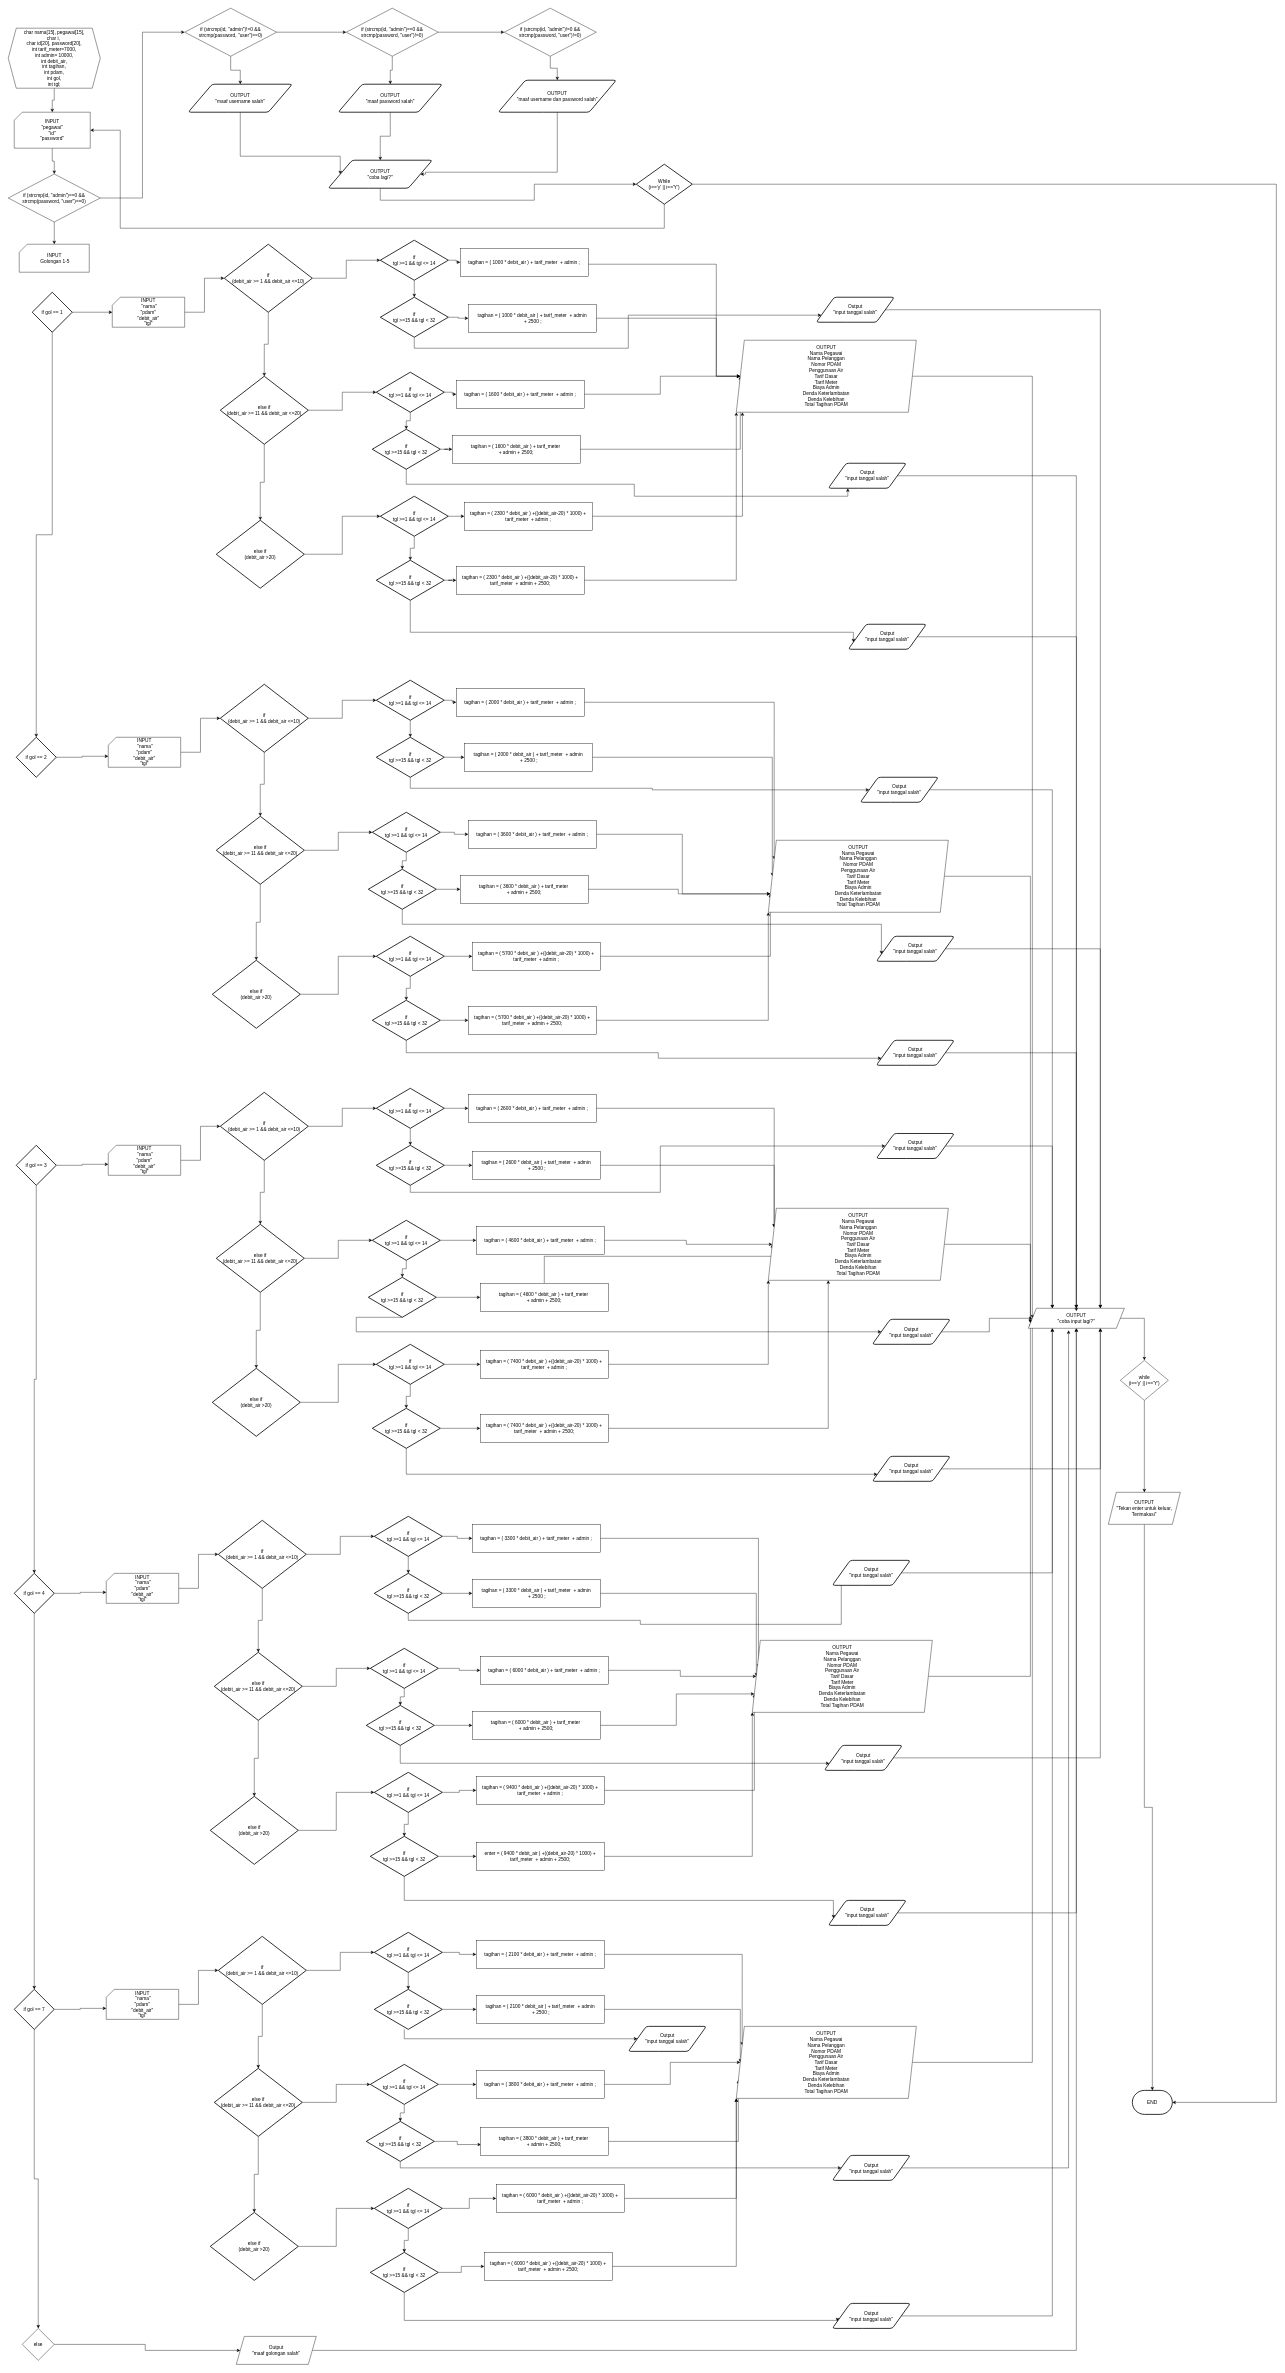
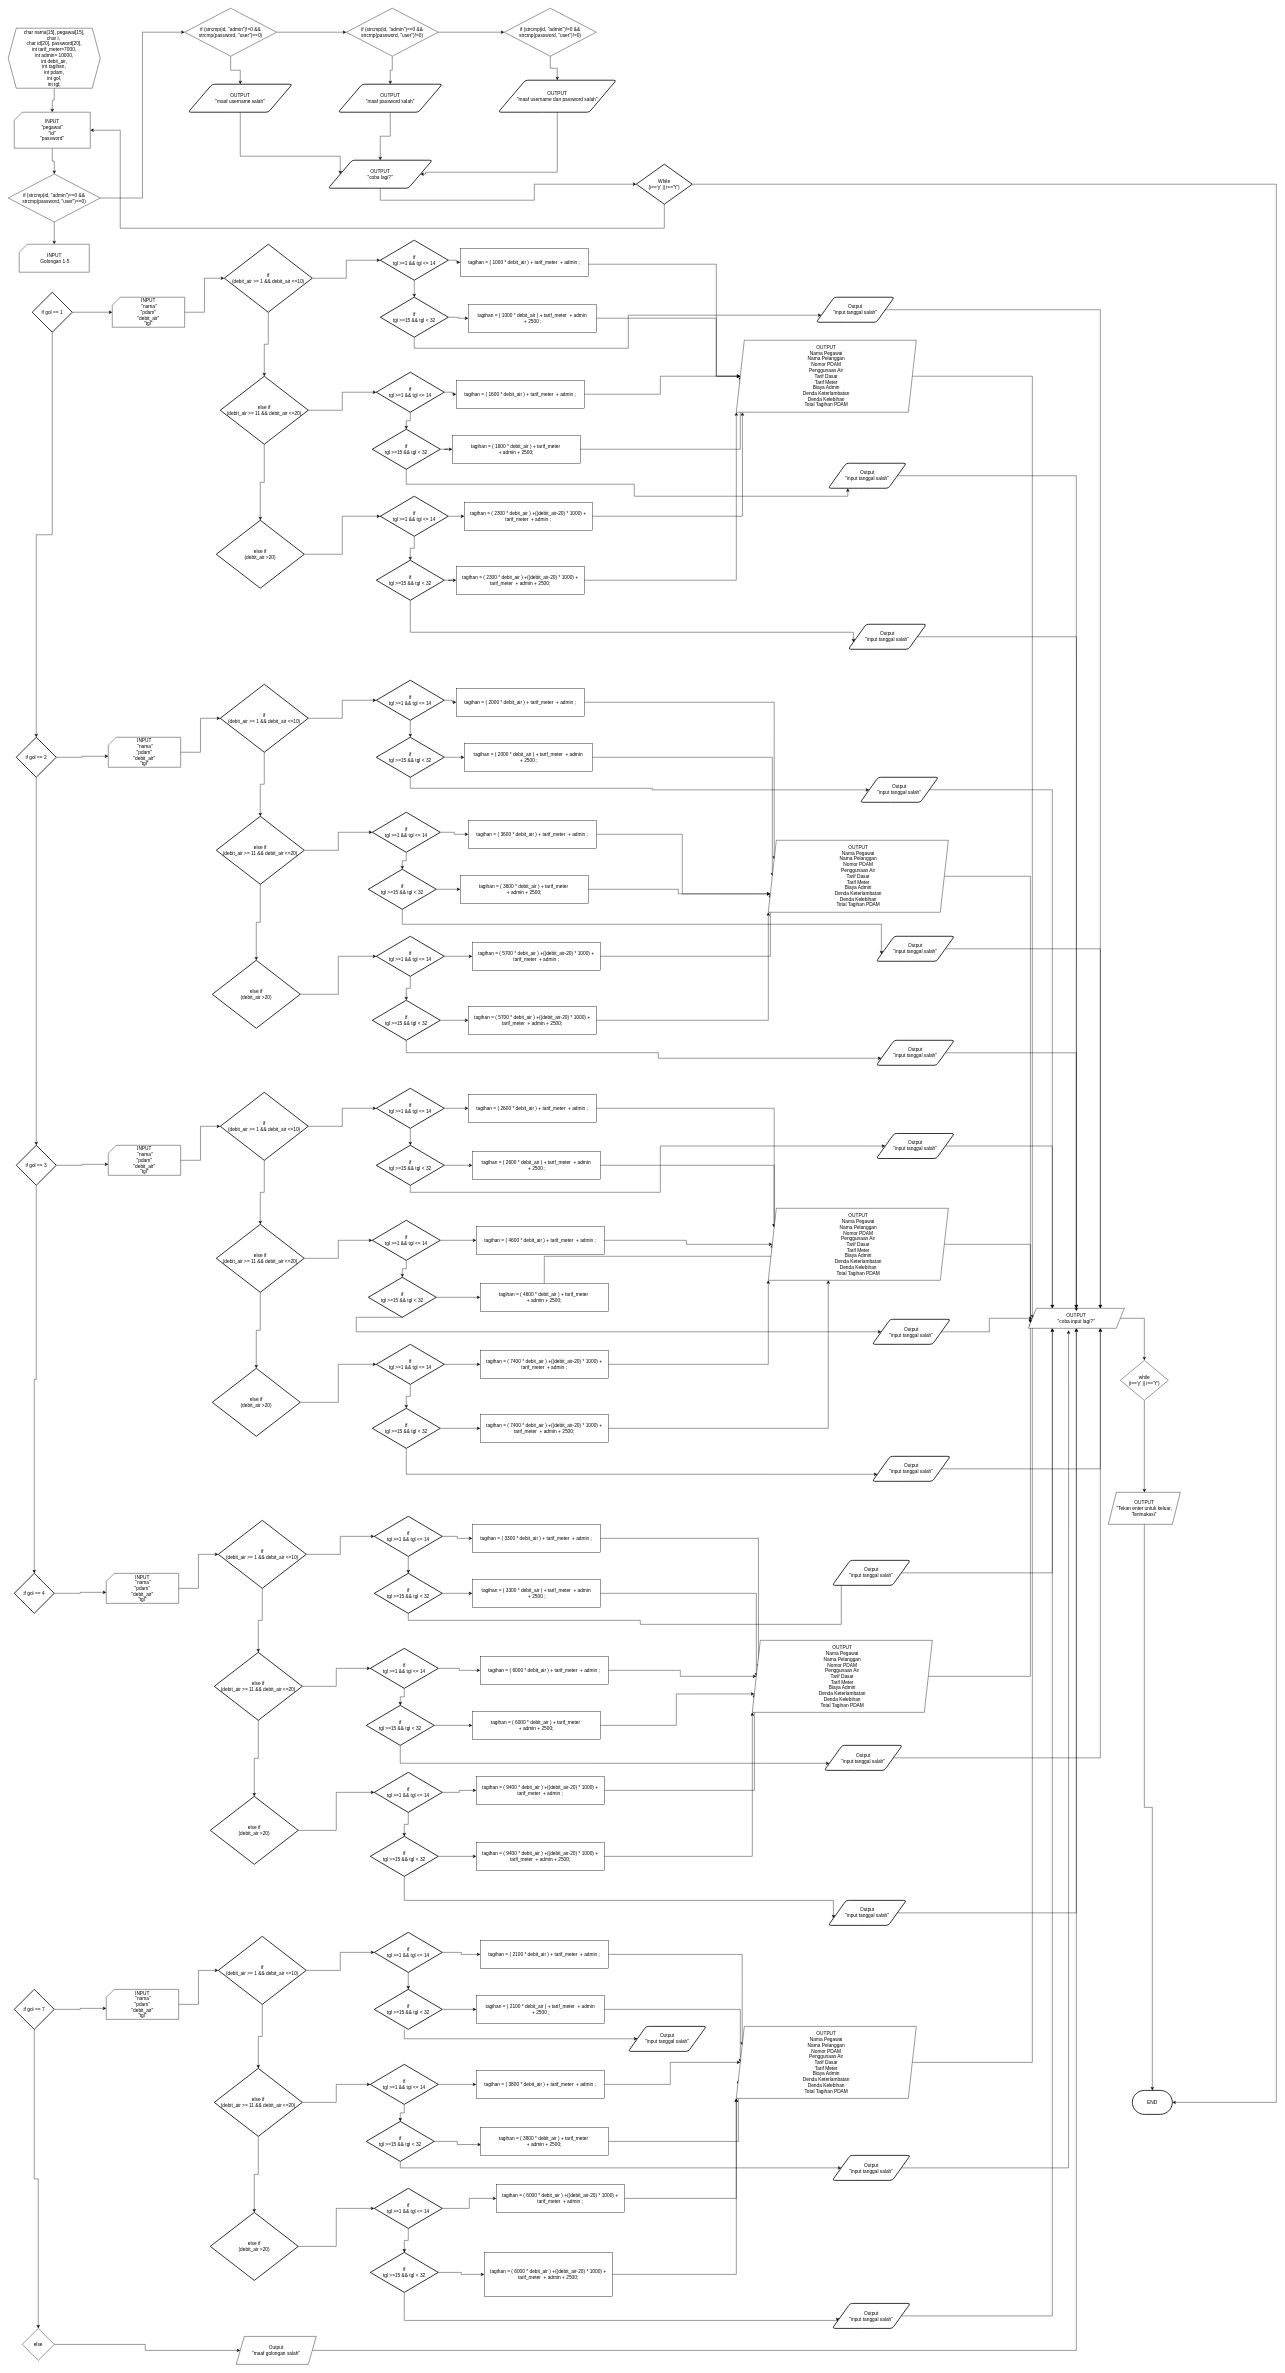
none -> (36, 1141)
(540, 1856) -> (540, 1856)
(540, 1954) -> (544, 1954)
(34, 1985) -> none
(548, 2266) -> (548, 2274)
